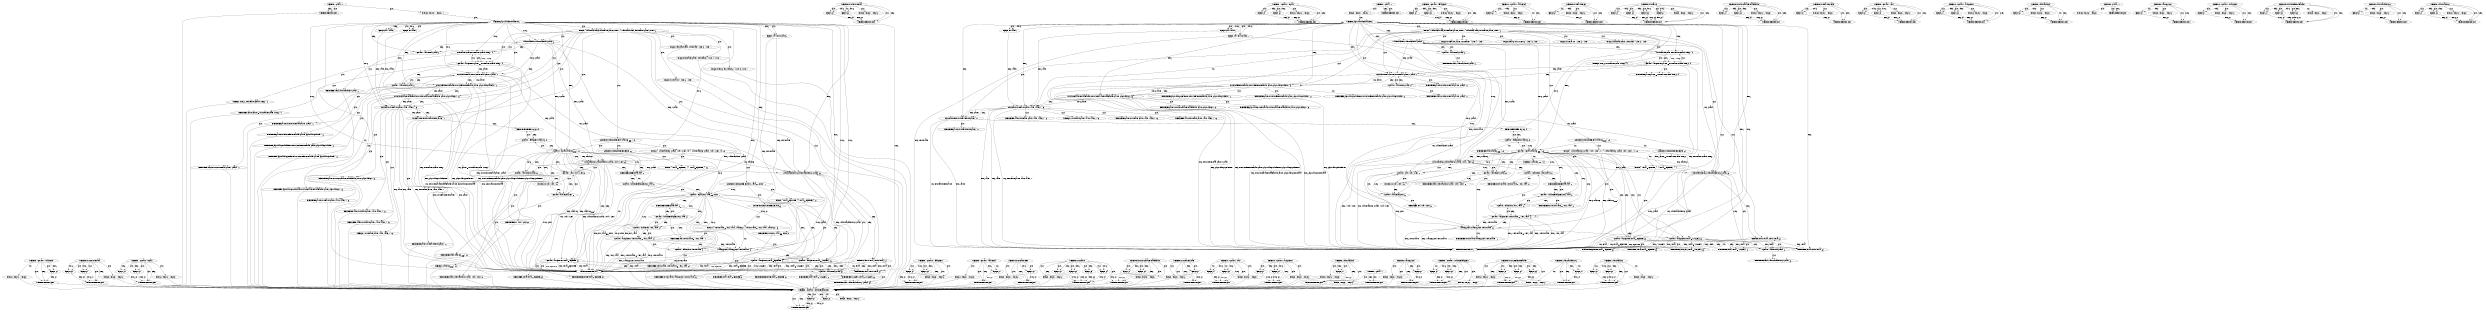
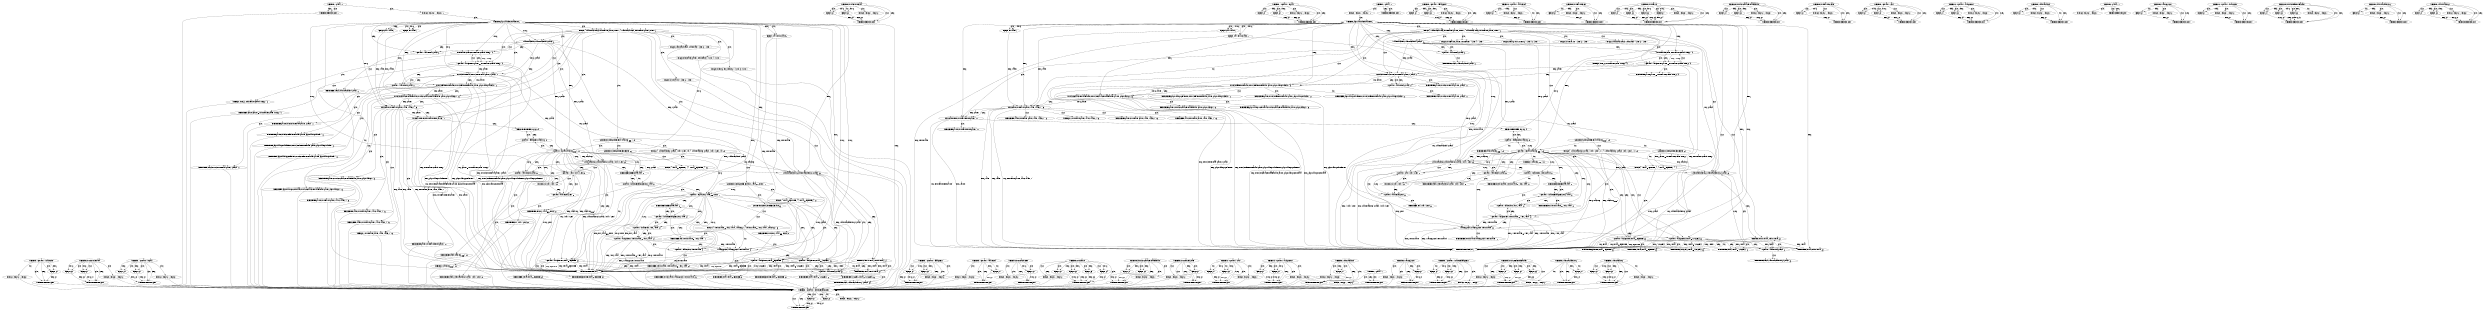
none -> (542, 211)
(765, 211) -> (765, 211)
